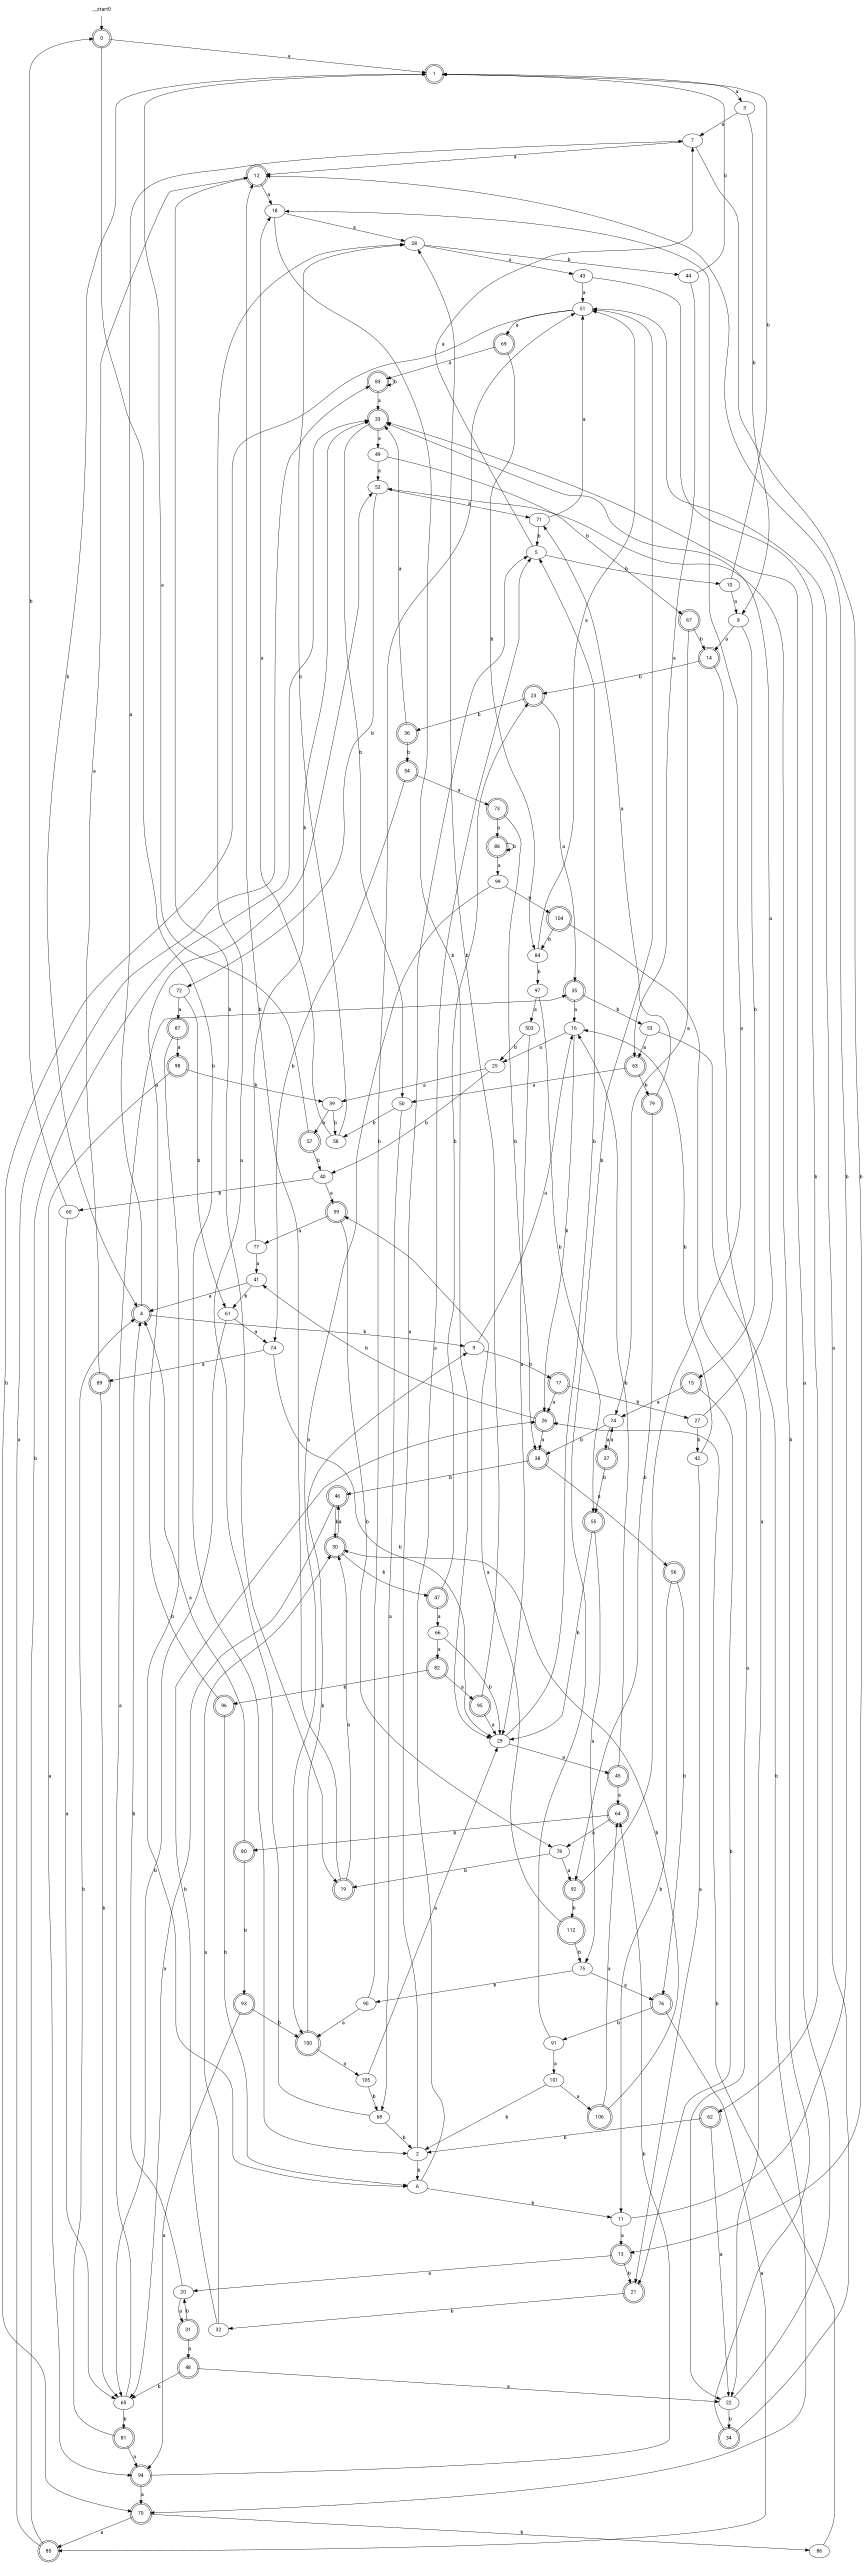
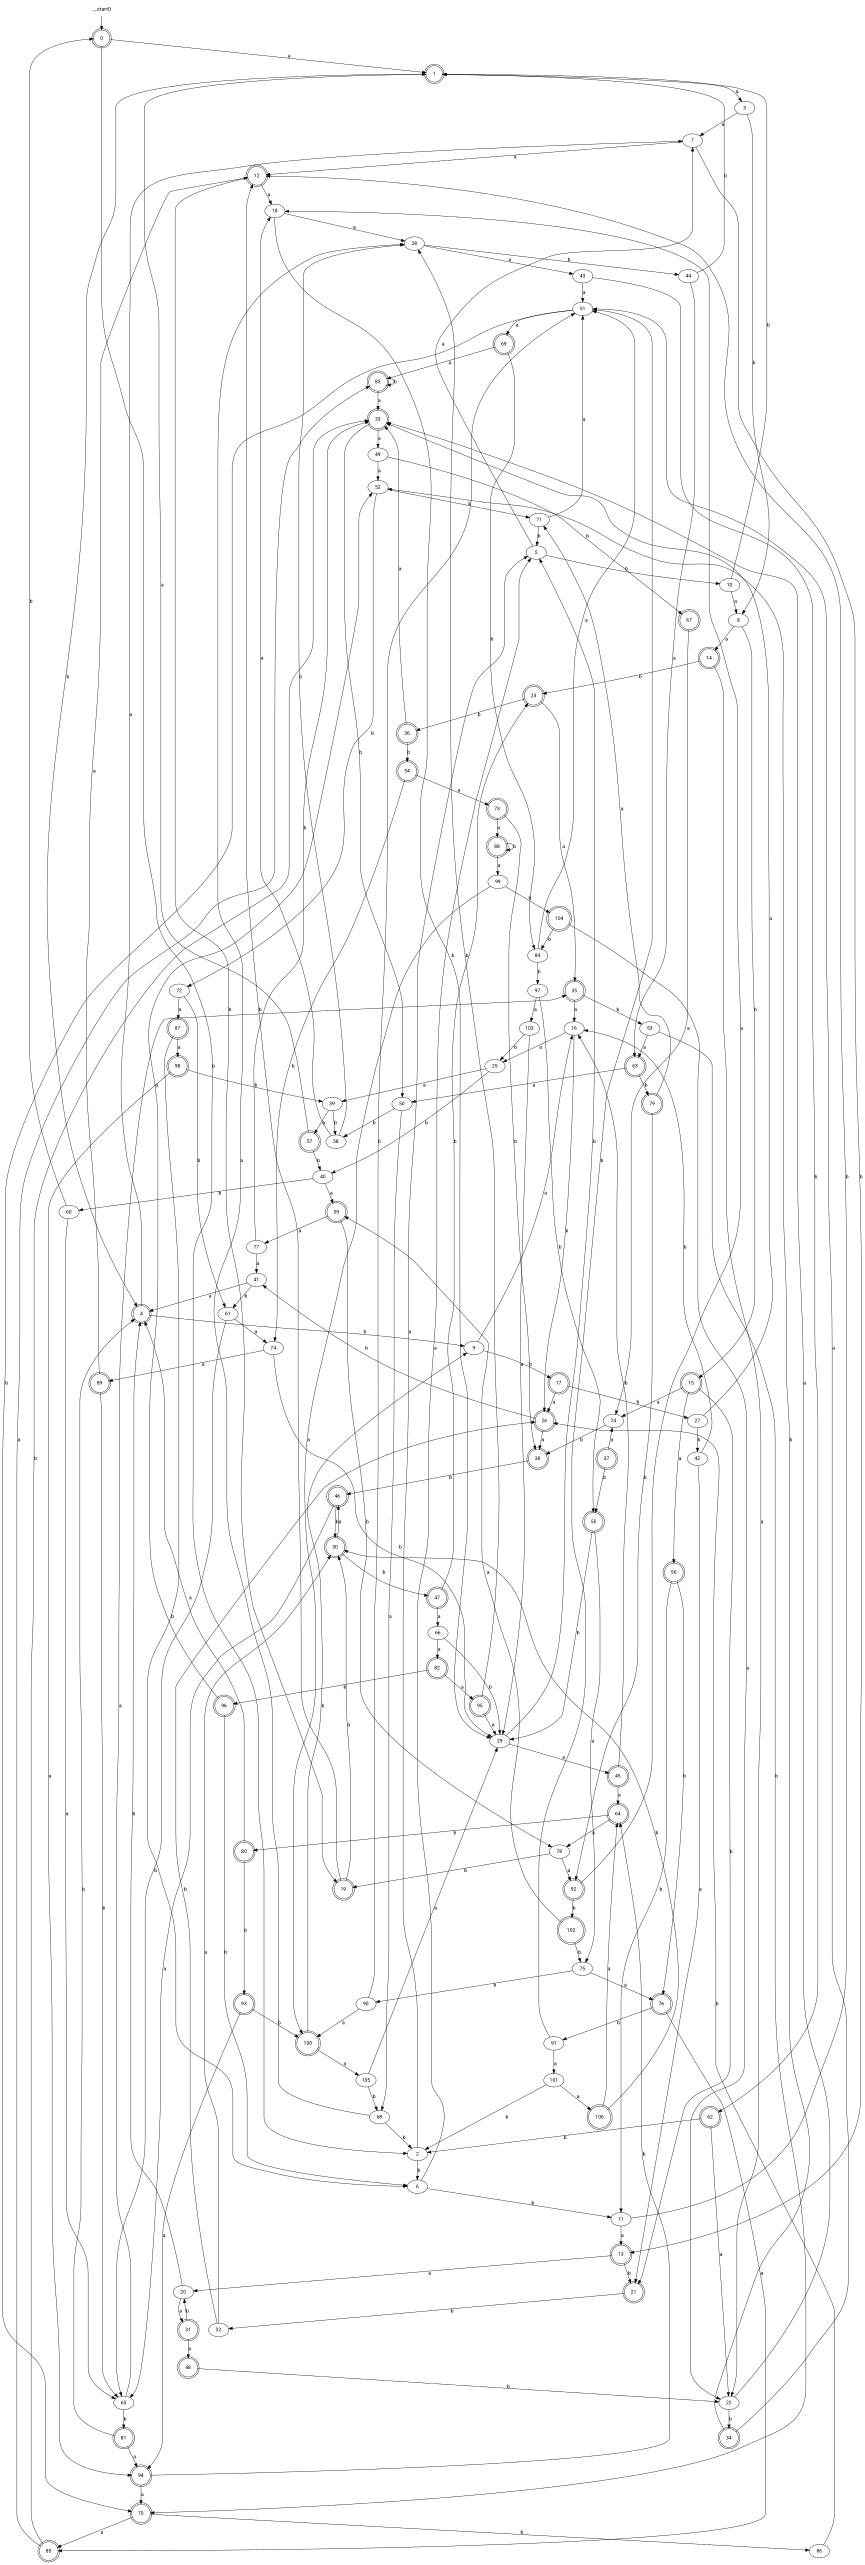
(698, 637) -> none
(530, 1028) -> (530, 1028)
(607, 1436) -> none
(606, 1512) -> (677, 1475)
(571, 1930) -> (571, 1930)
(157, 2384) -> none
(508, 2387) -> (508, 2387)
